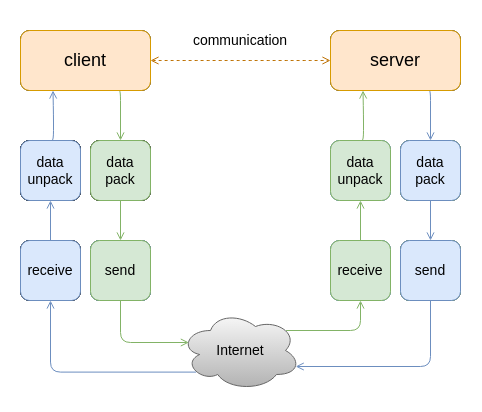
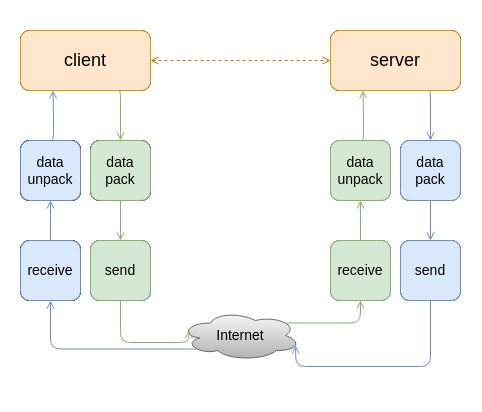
(241, 41) -> none
(241, 351) -> (241, 336)
